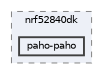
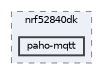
(52, 46) -> (52, 46)
